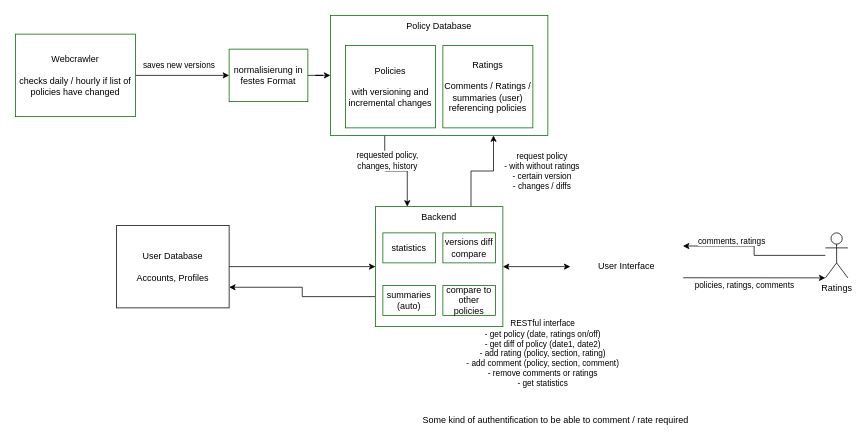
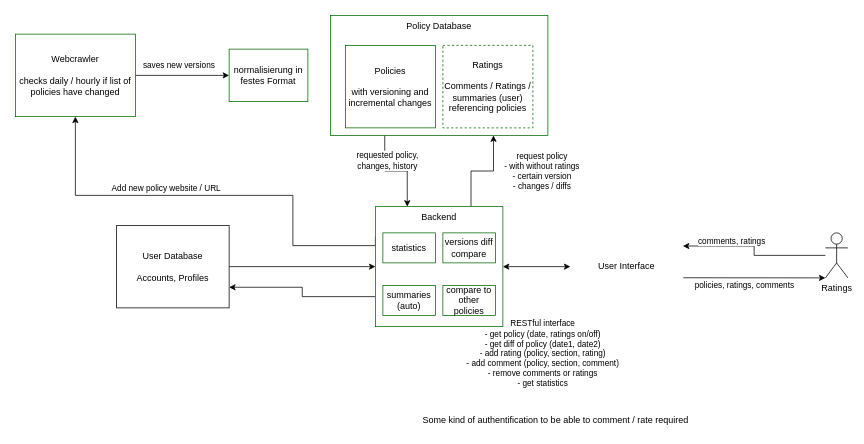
(322, 75) -> none
(488, 87) -> (488, 87)
none -> (149, 195)
